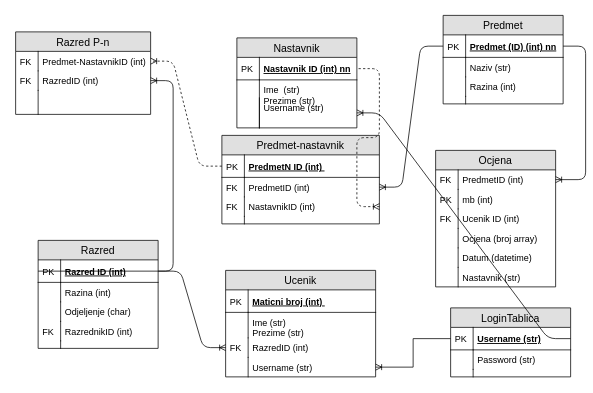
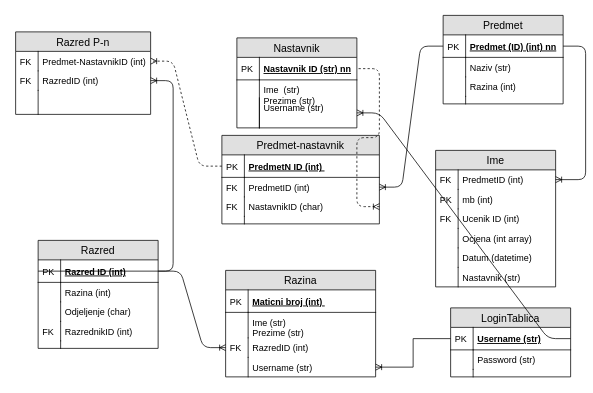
(310, 69) -> (311, 69)
(495, 161) -> (495, 161)
(288, 207) -> (291, 207)
(508, 239) -> (504, 239)
(300, 281) -> (300, 281)
